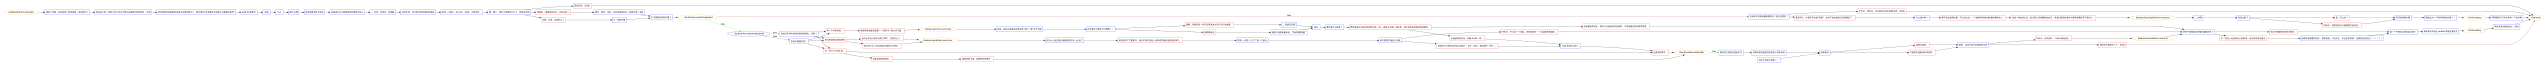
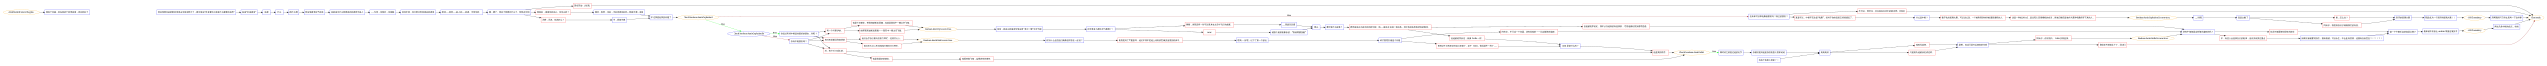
(123, 12) -> none
none -> (882, 23)
(1209, 32) -> (1209, 32)
